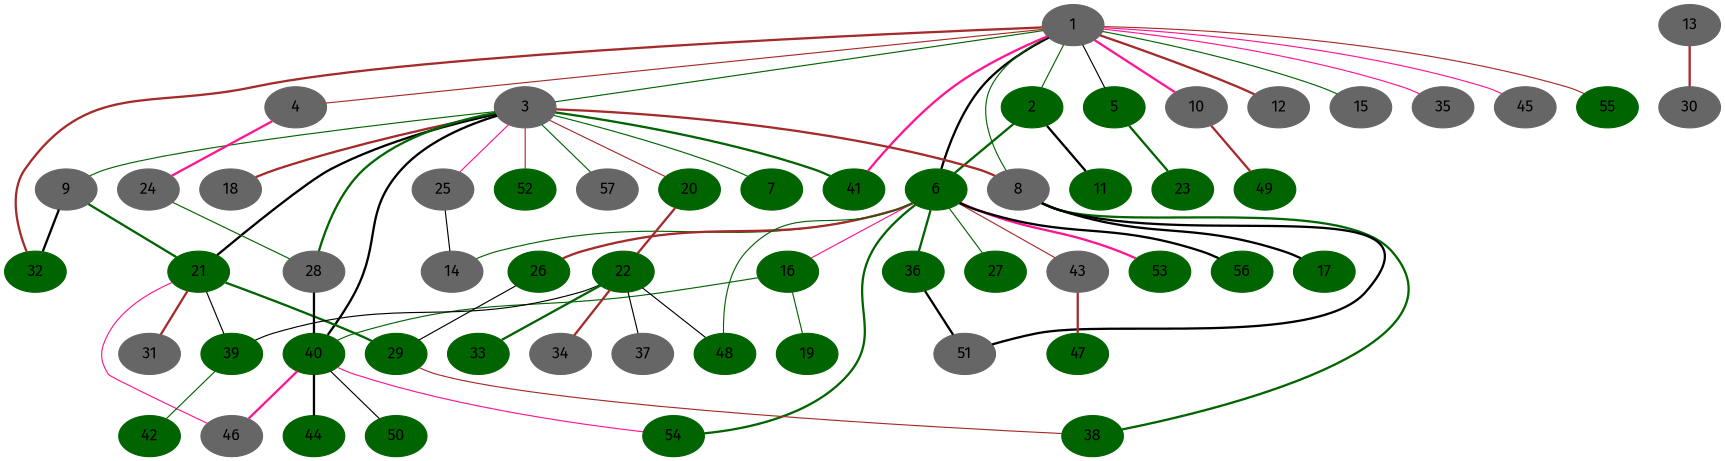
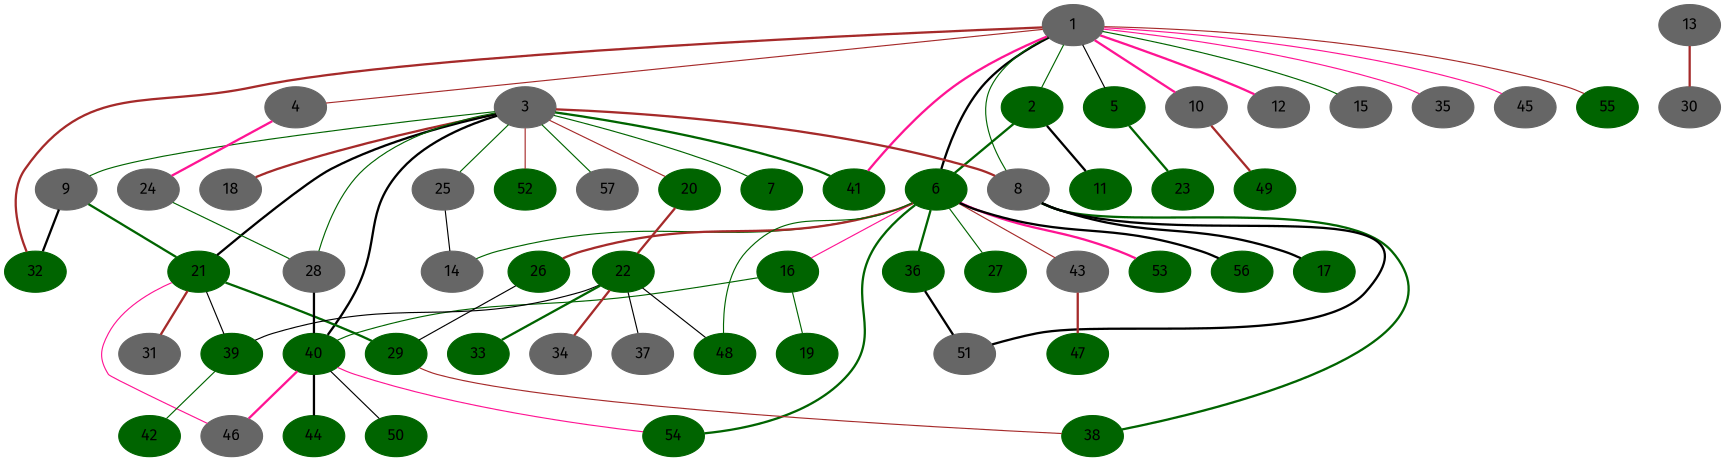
(1178, 63) -> (1178, 63)
(799, 66) -> none
(484, 148) -> (484, 148)
(384, 154) -> (384, 154)
